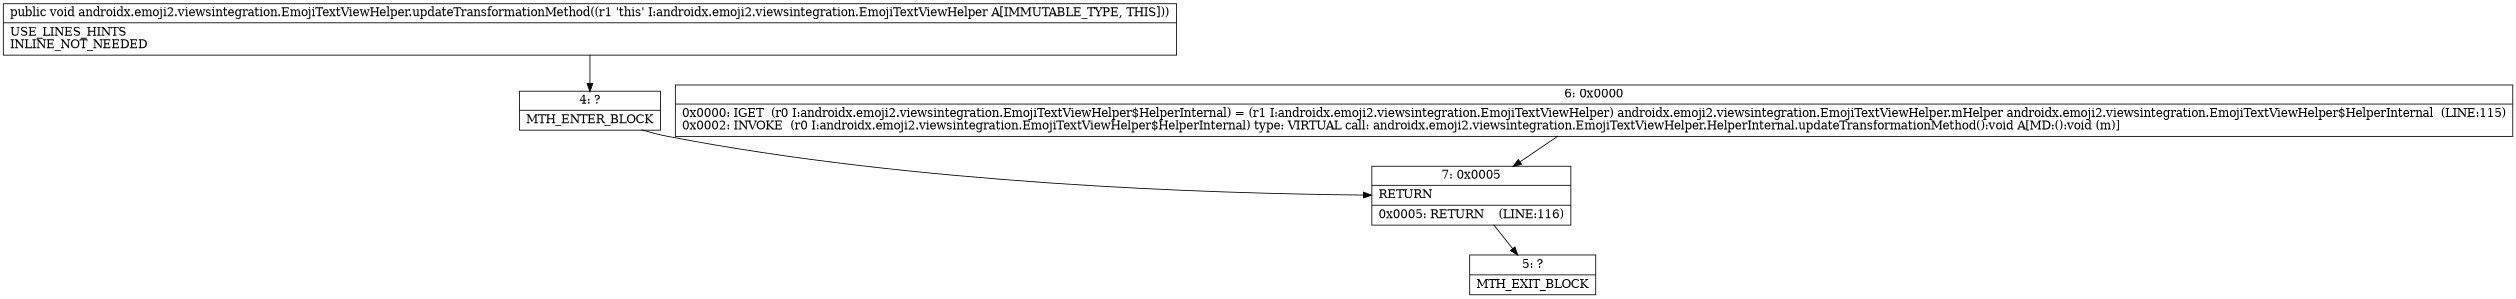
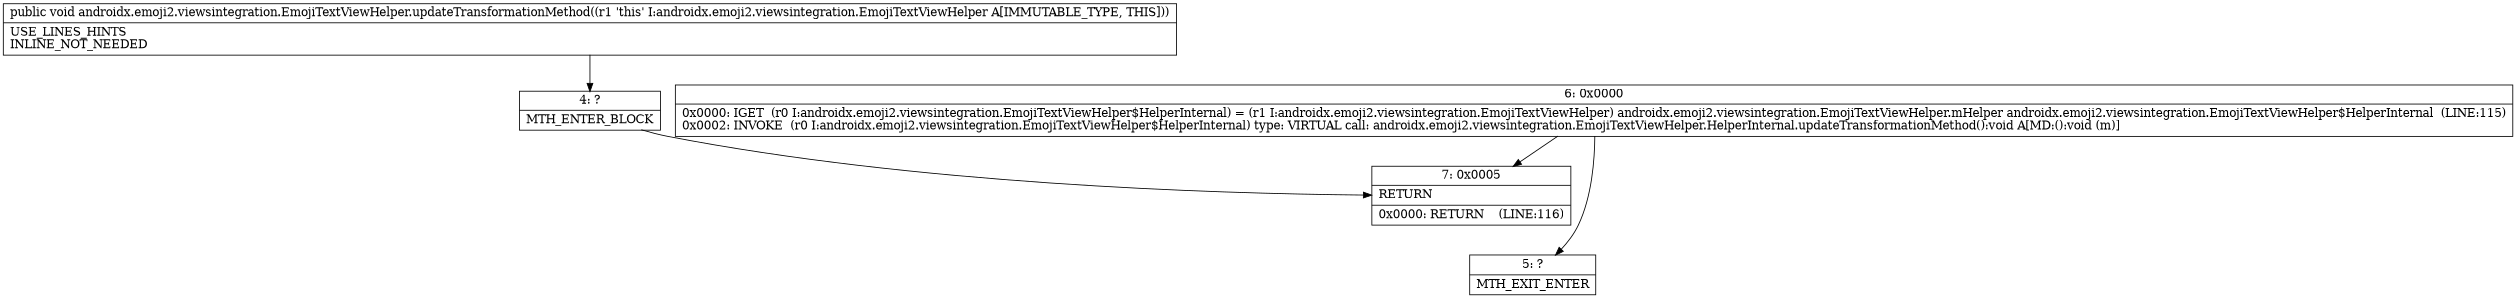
(1471, 215) -> (1471, 215)
(1503, 237) -> (1588, 196)
(1533, 284) -> (1533, 284)
